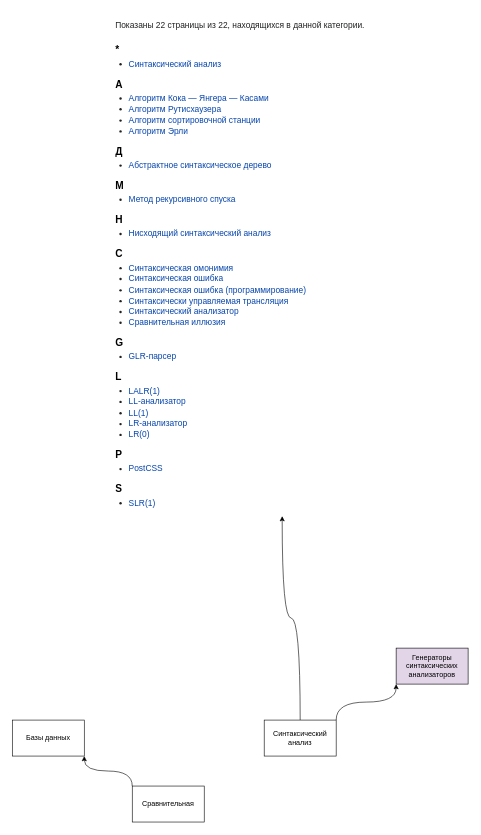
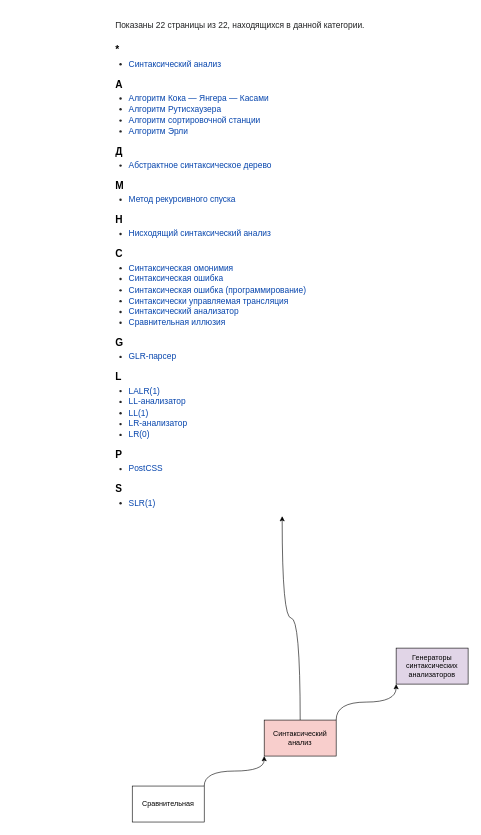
(48, 738) -> none
(300, 738) -> (300, 738)
(104, 771) -> none
none -> (214, 774)
